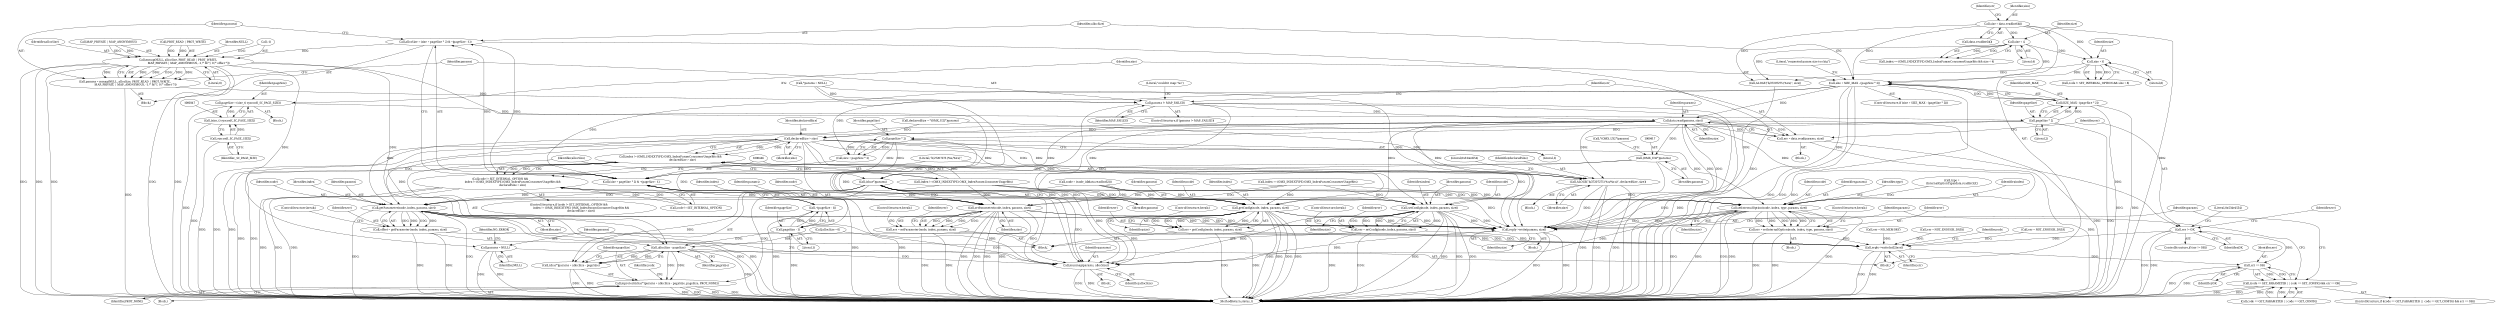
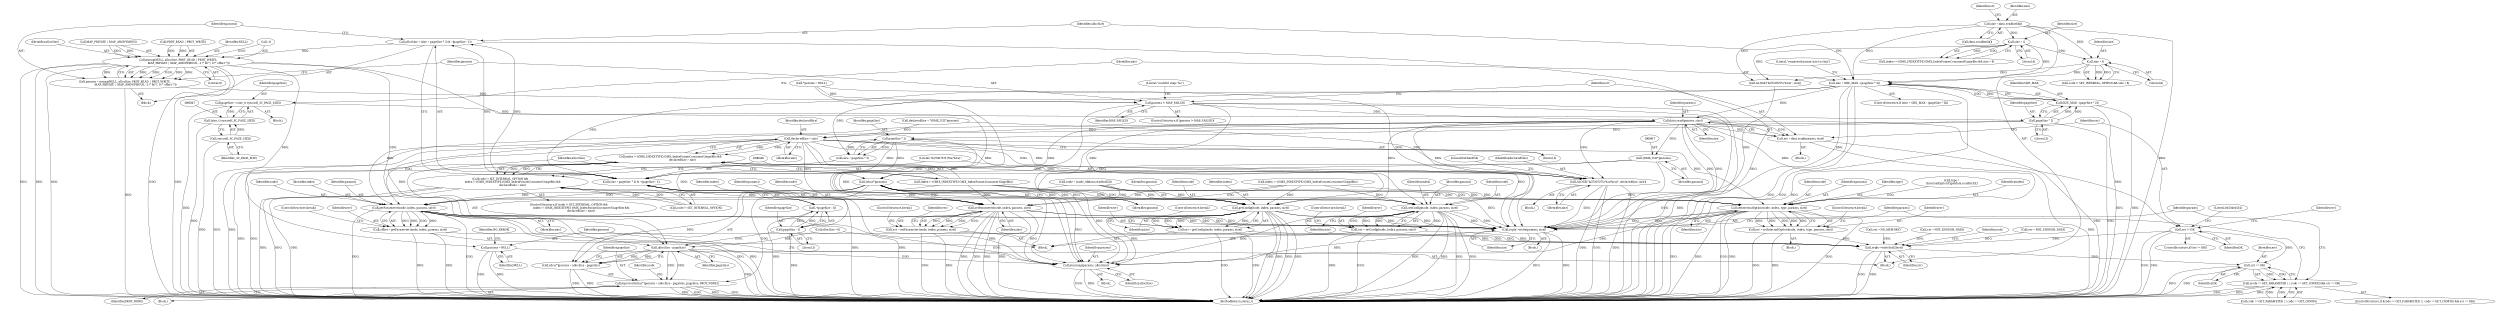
(1611, 139) -> none
